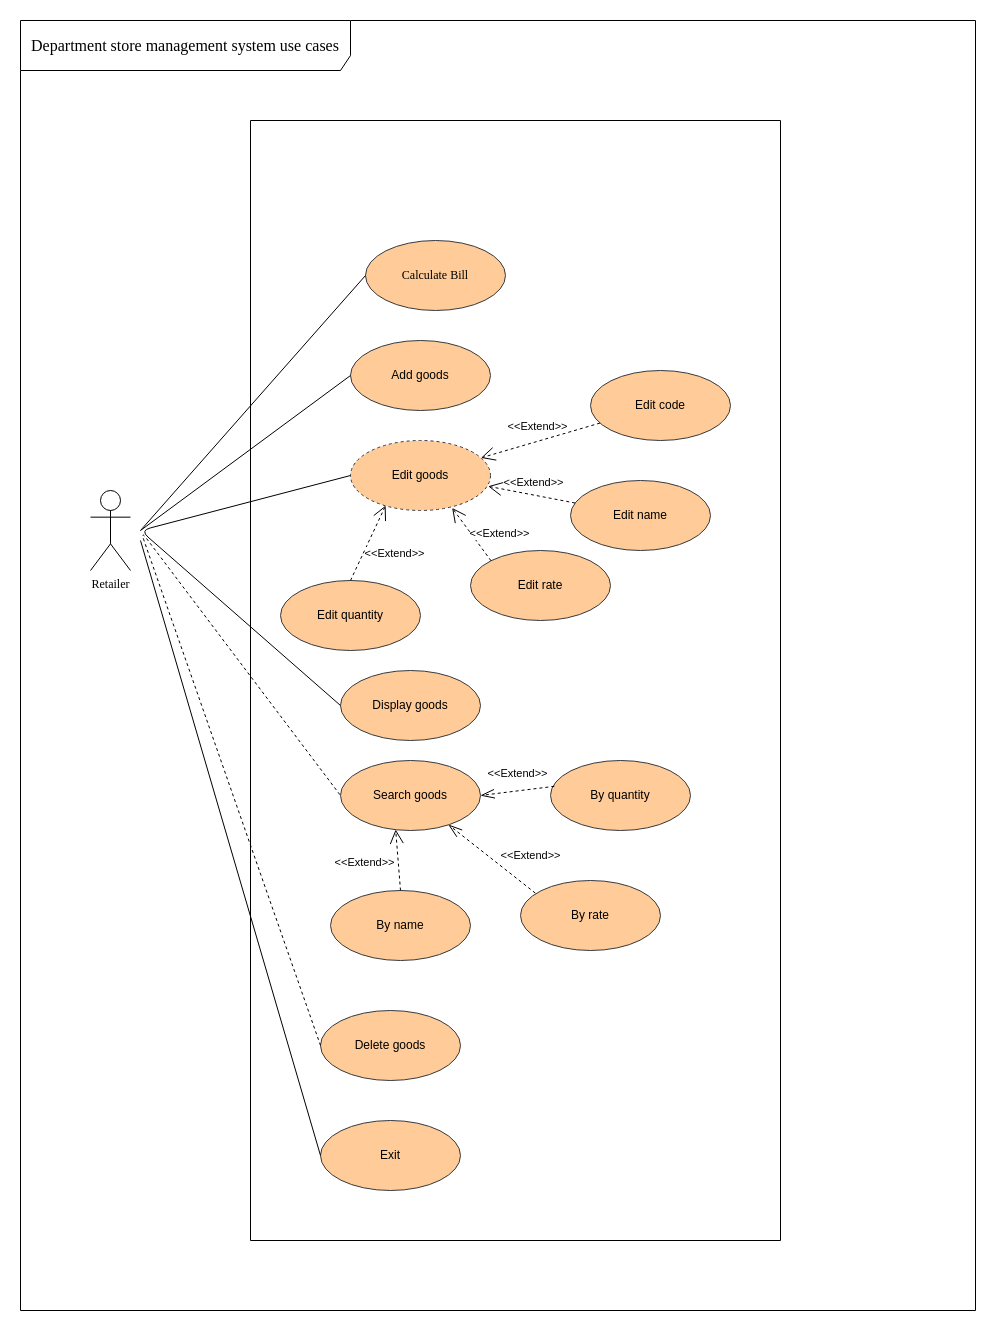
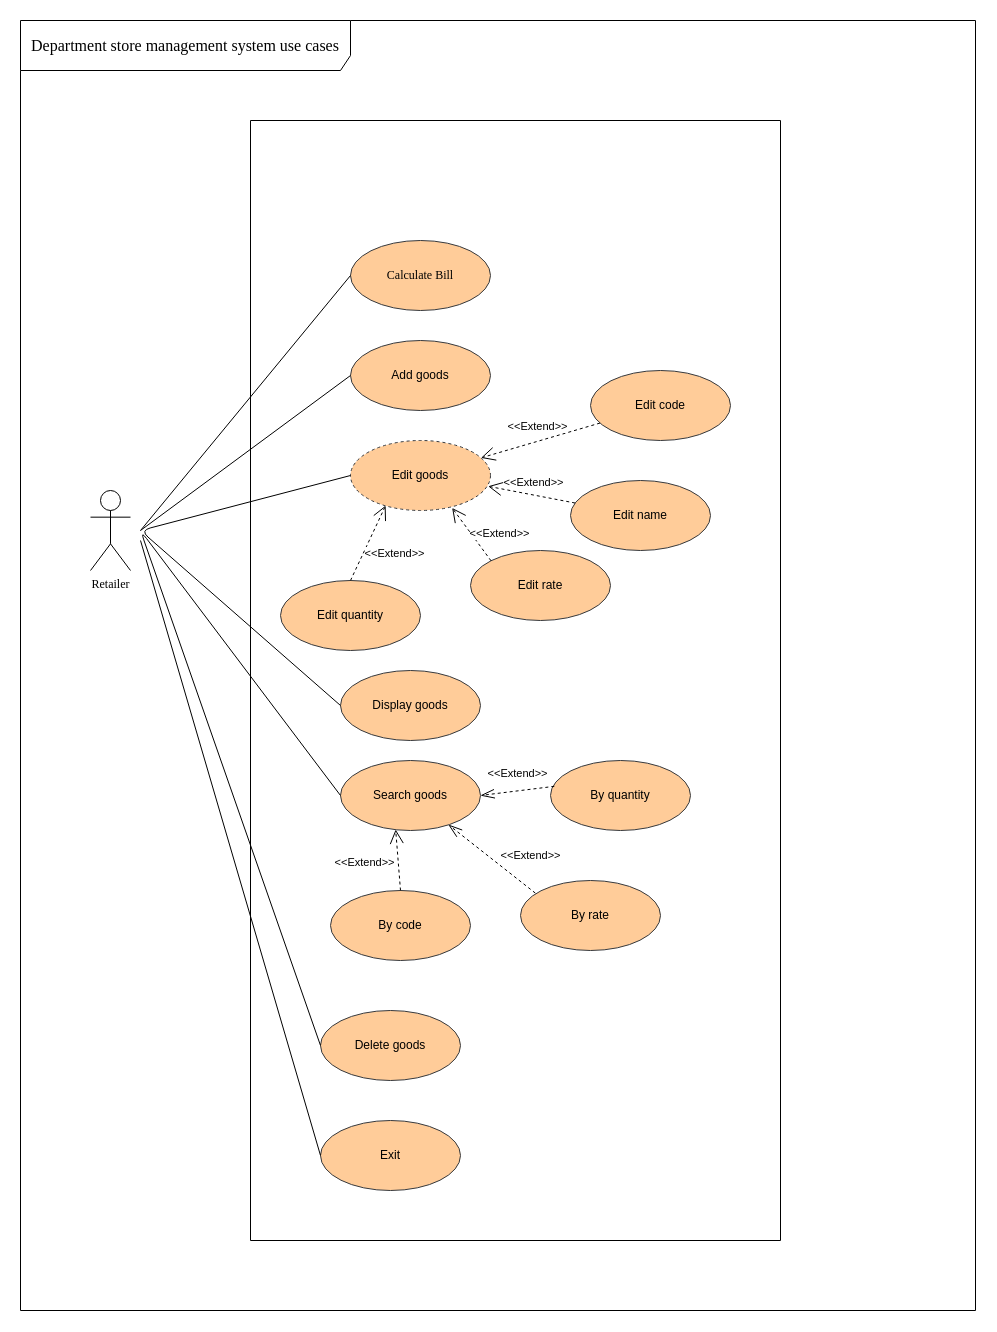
(436, 276) -> (421, 276)
(144, 542) -> (144, 542)
(401, 926) -> (401, 926)
